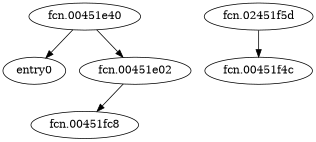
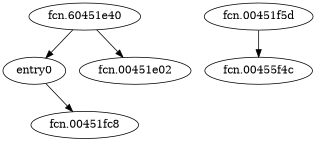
(85, 17) -> (85, 17)
(259, 17) -> (259, 17)
(259, 71) -> (259, 71)
(113, 95) -> (57, 95)
